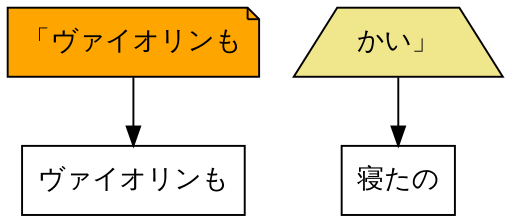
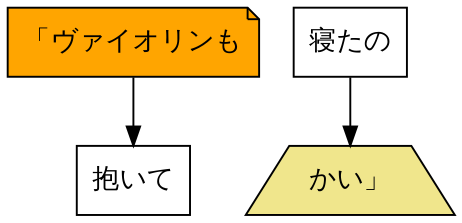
(398, 102) -> (350, 102)
(133, 180) -> (133, 180)
